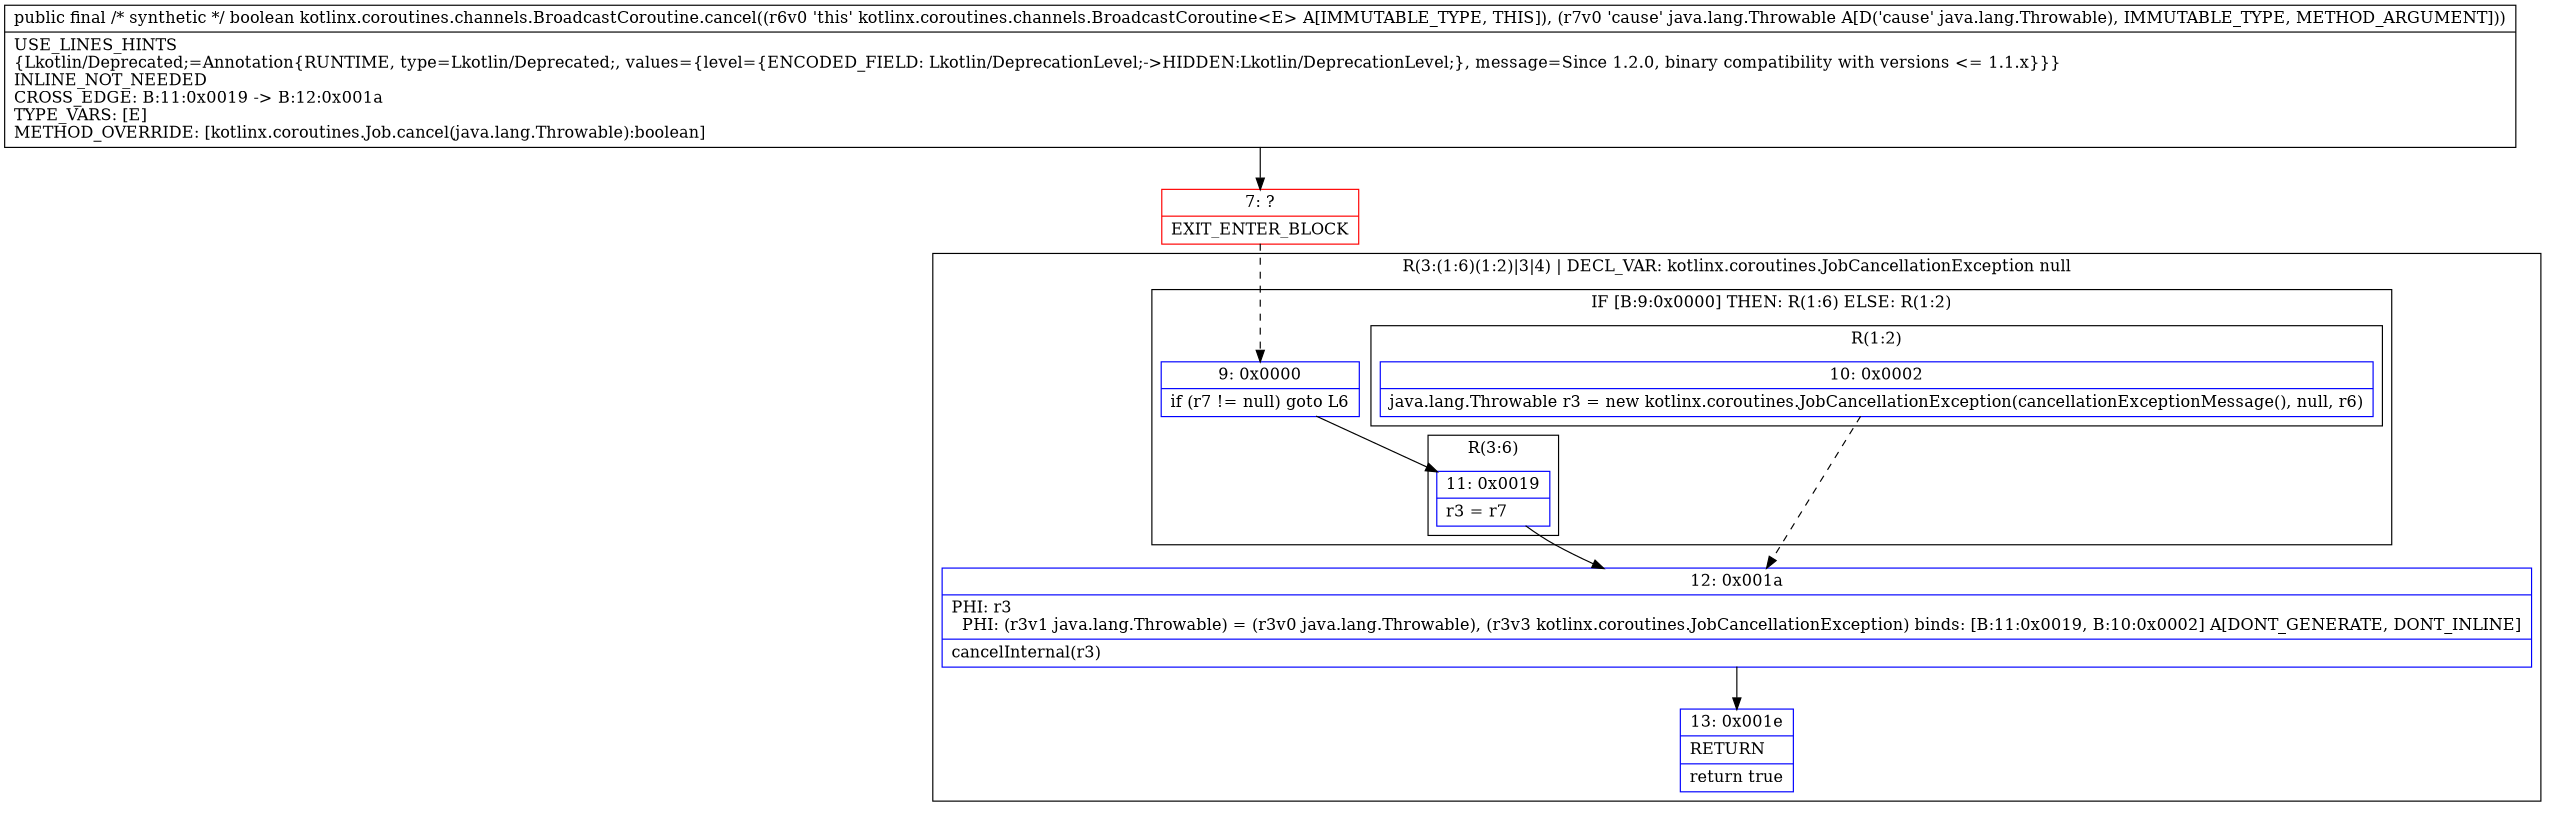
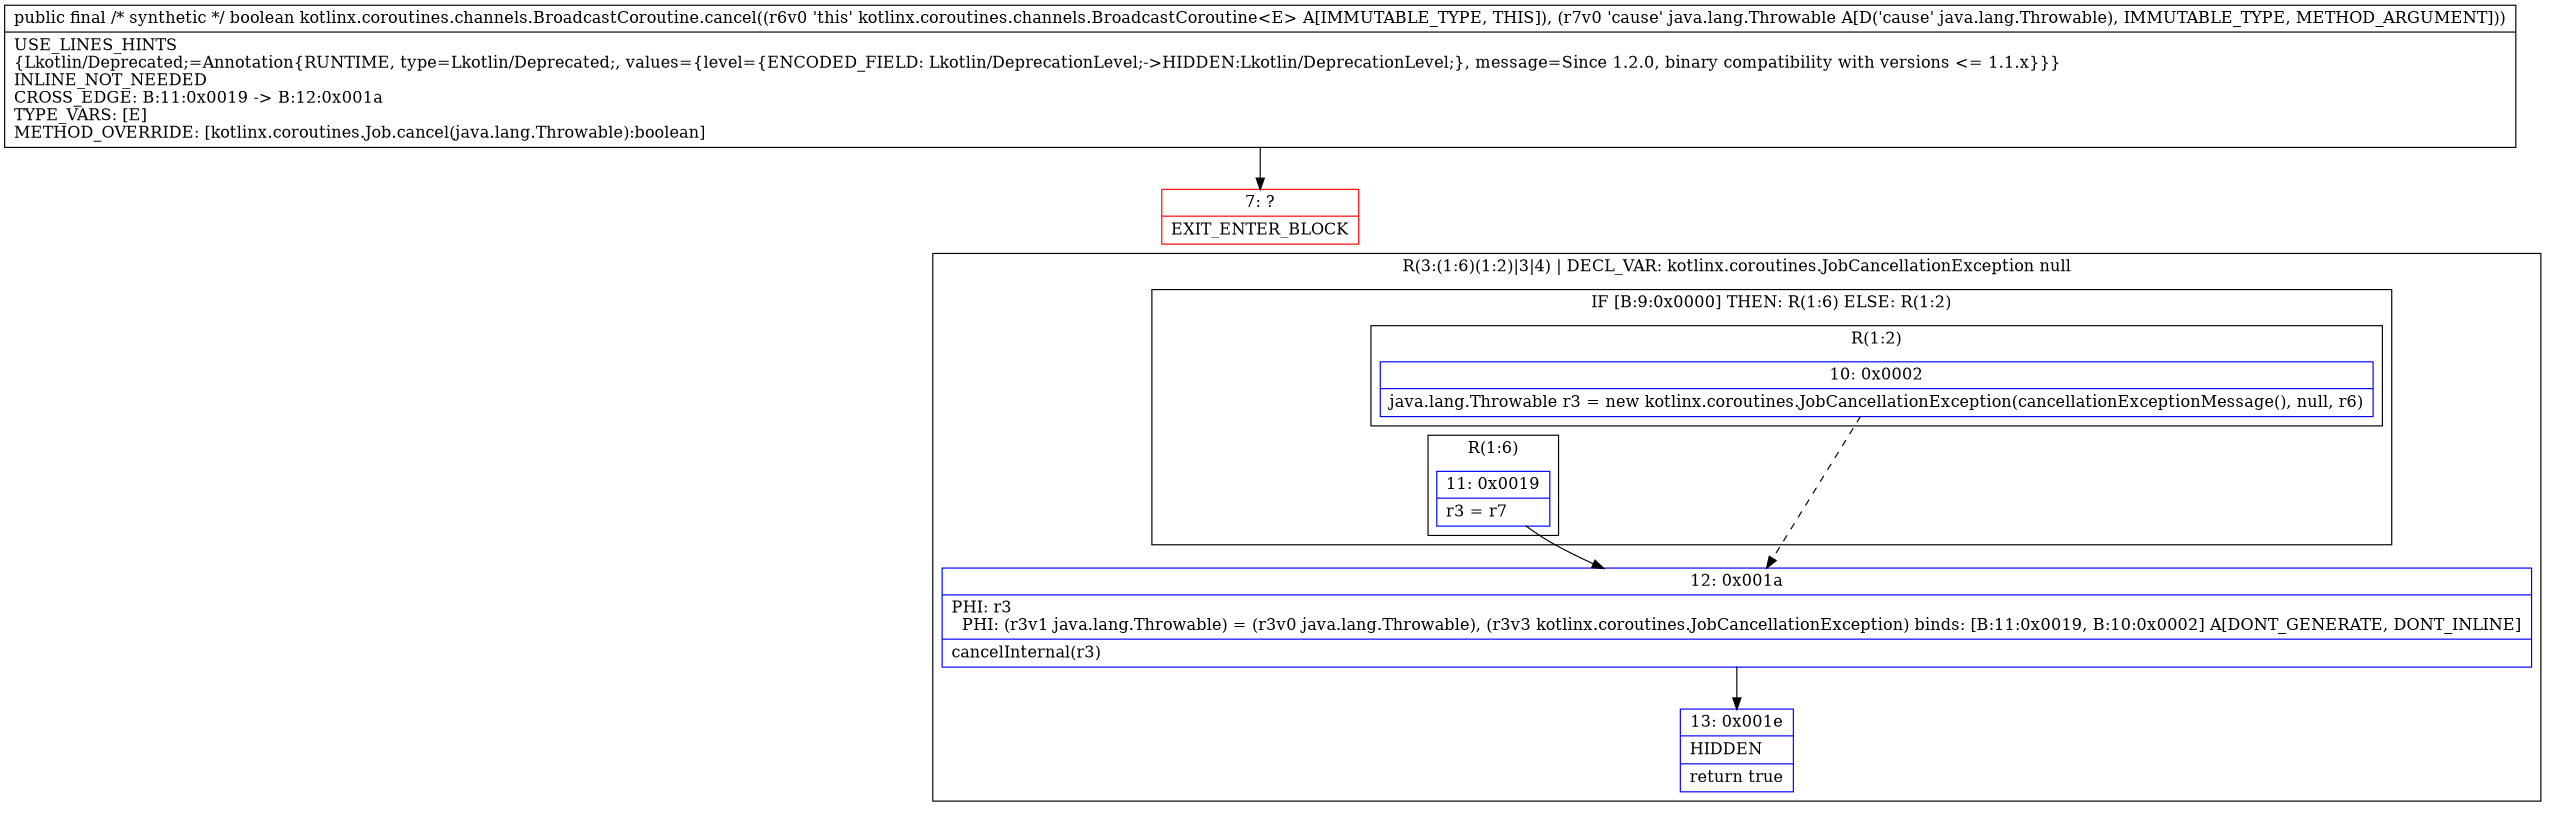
(1260, 389) -> none
(1493, 449) -> (1493, 449)
(1728, 749) -> (1726, 749)
